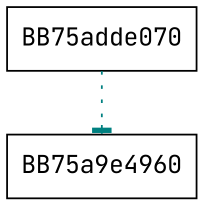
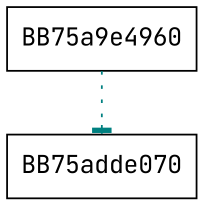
(102, 98) -> (102, 98)
